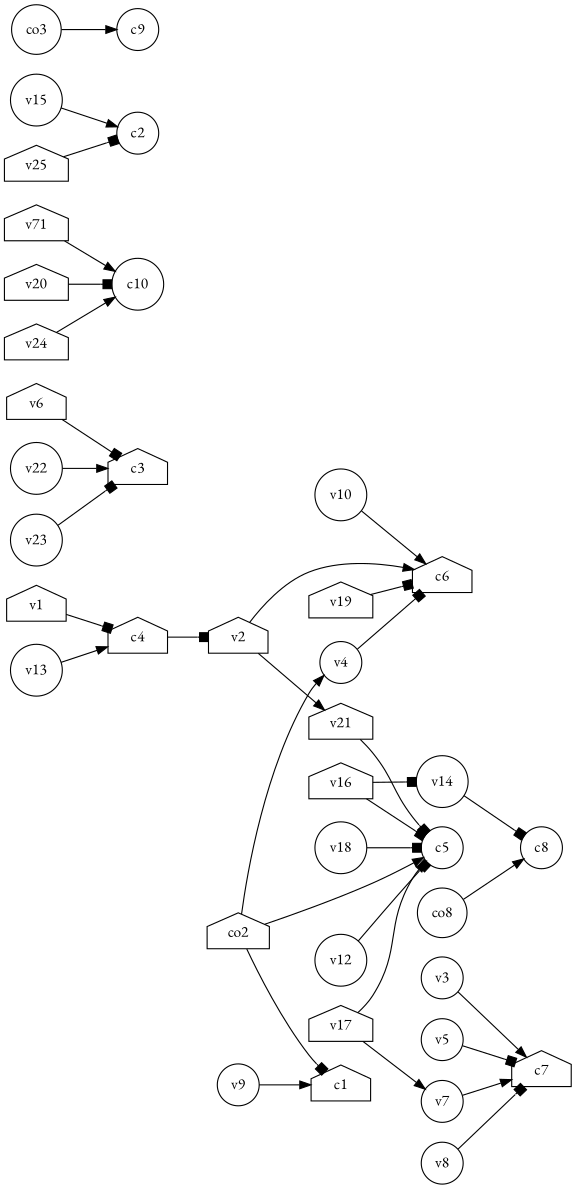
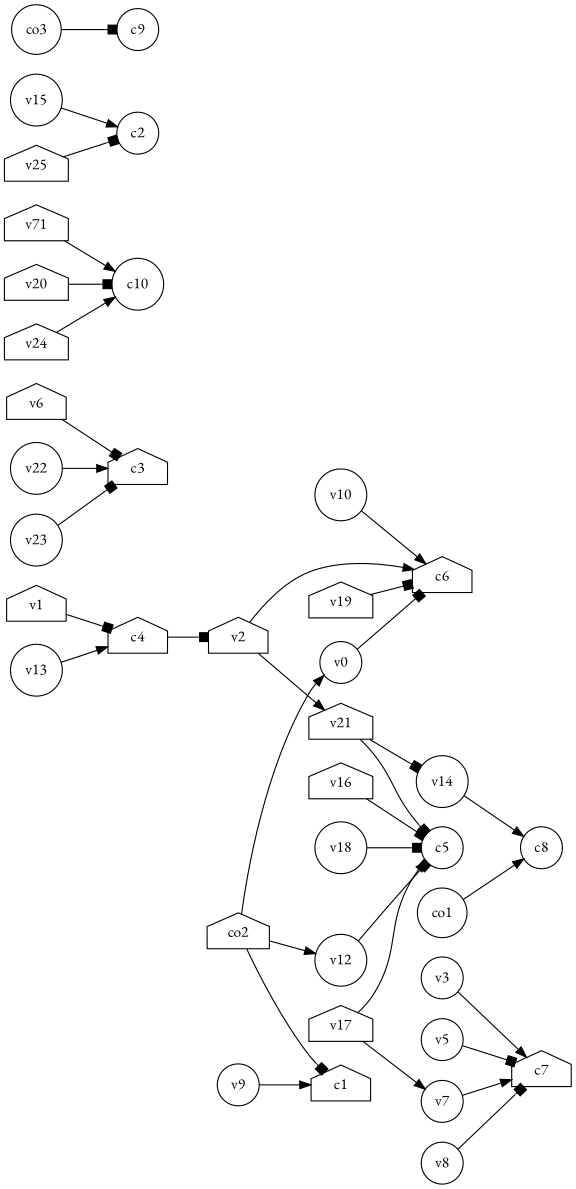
(84, 30) -> (84, 30)
(341, 663) -> (341, 663)
(383, 782) -> (390, 751)
(489, 813) -> (489, 813)
(341, 897) -> (287, 946)
(442, 913) -> (442, 913)
